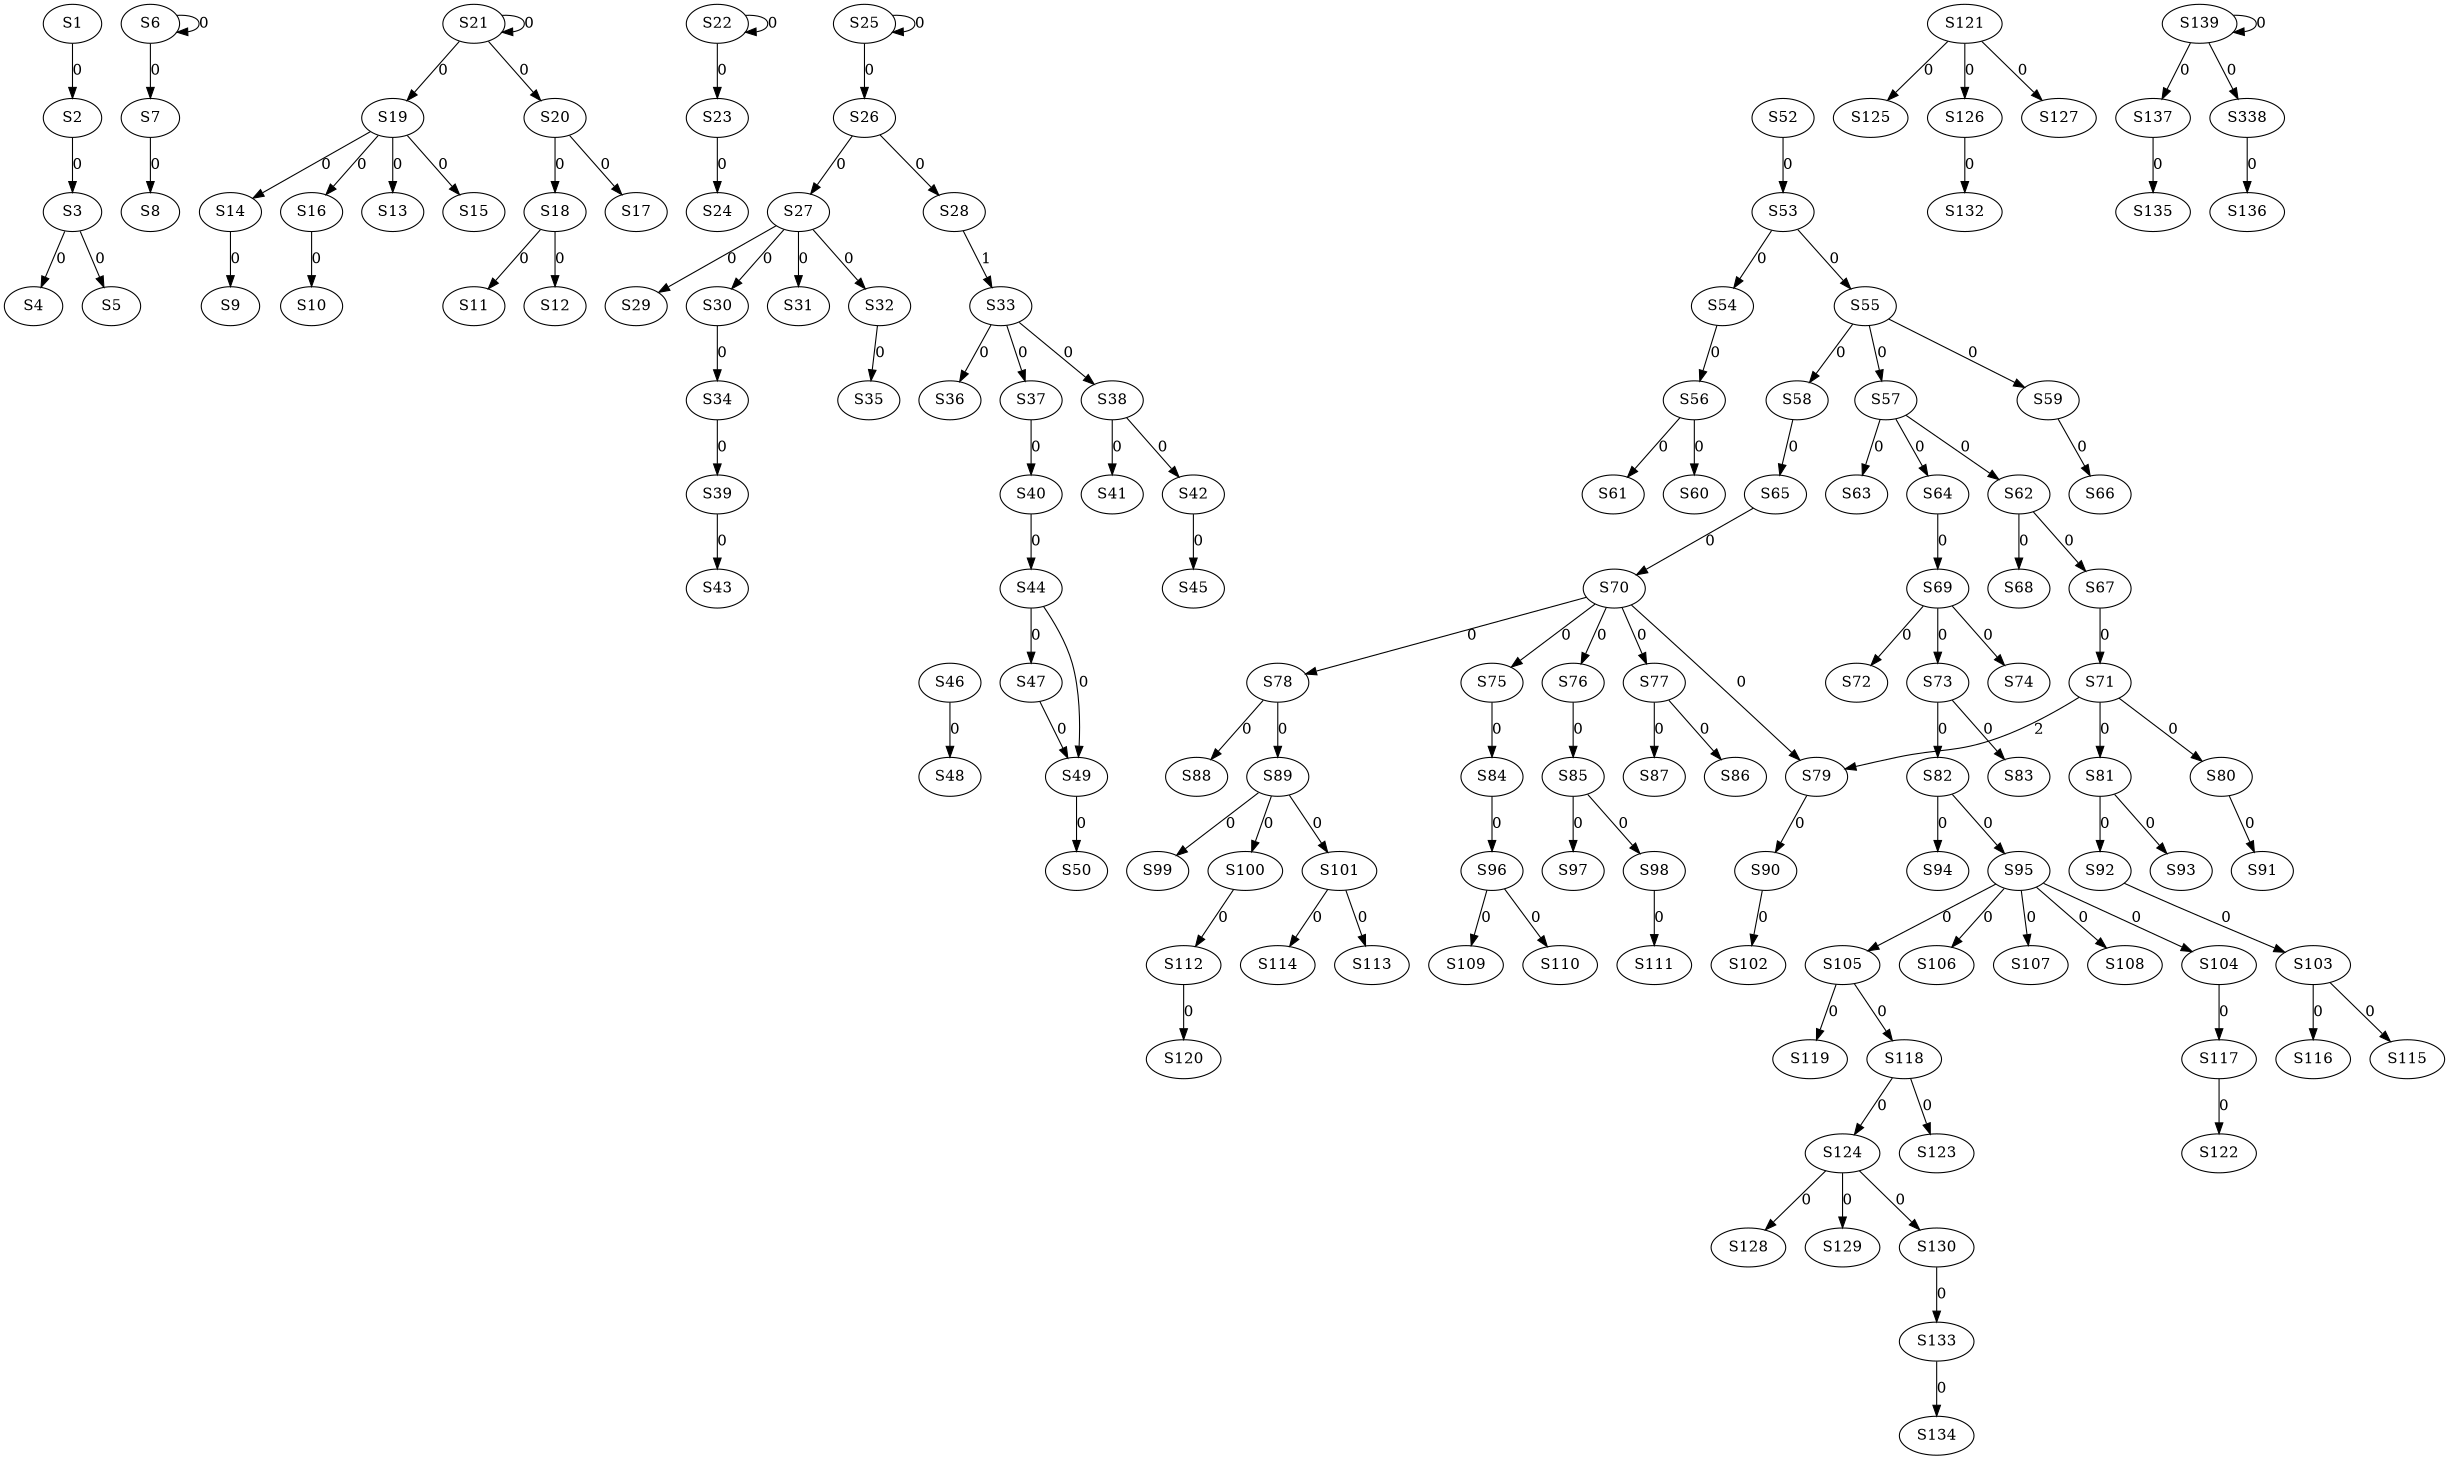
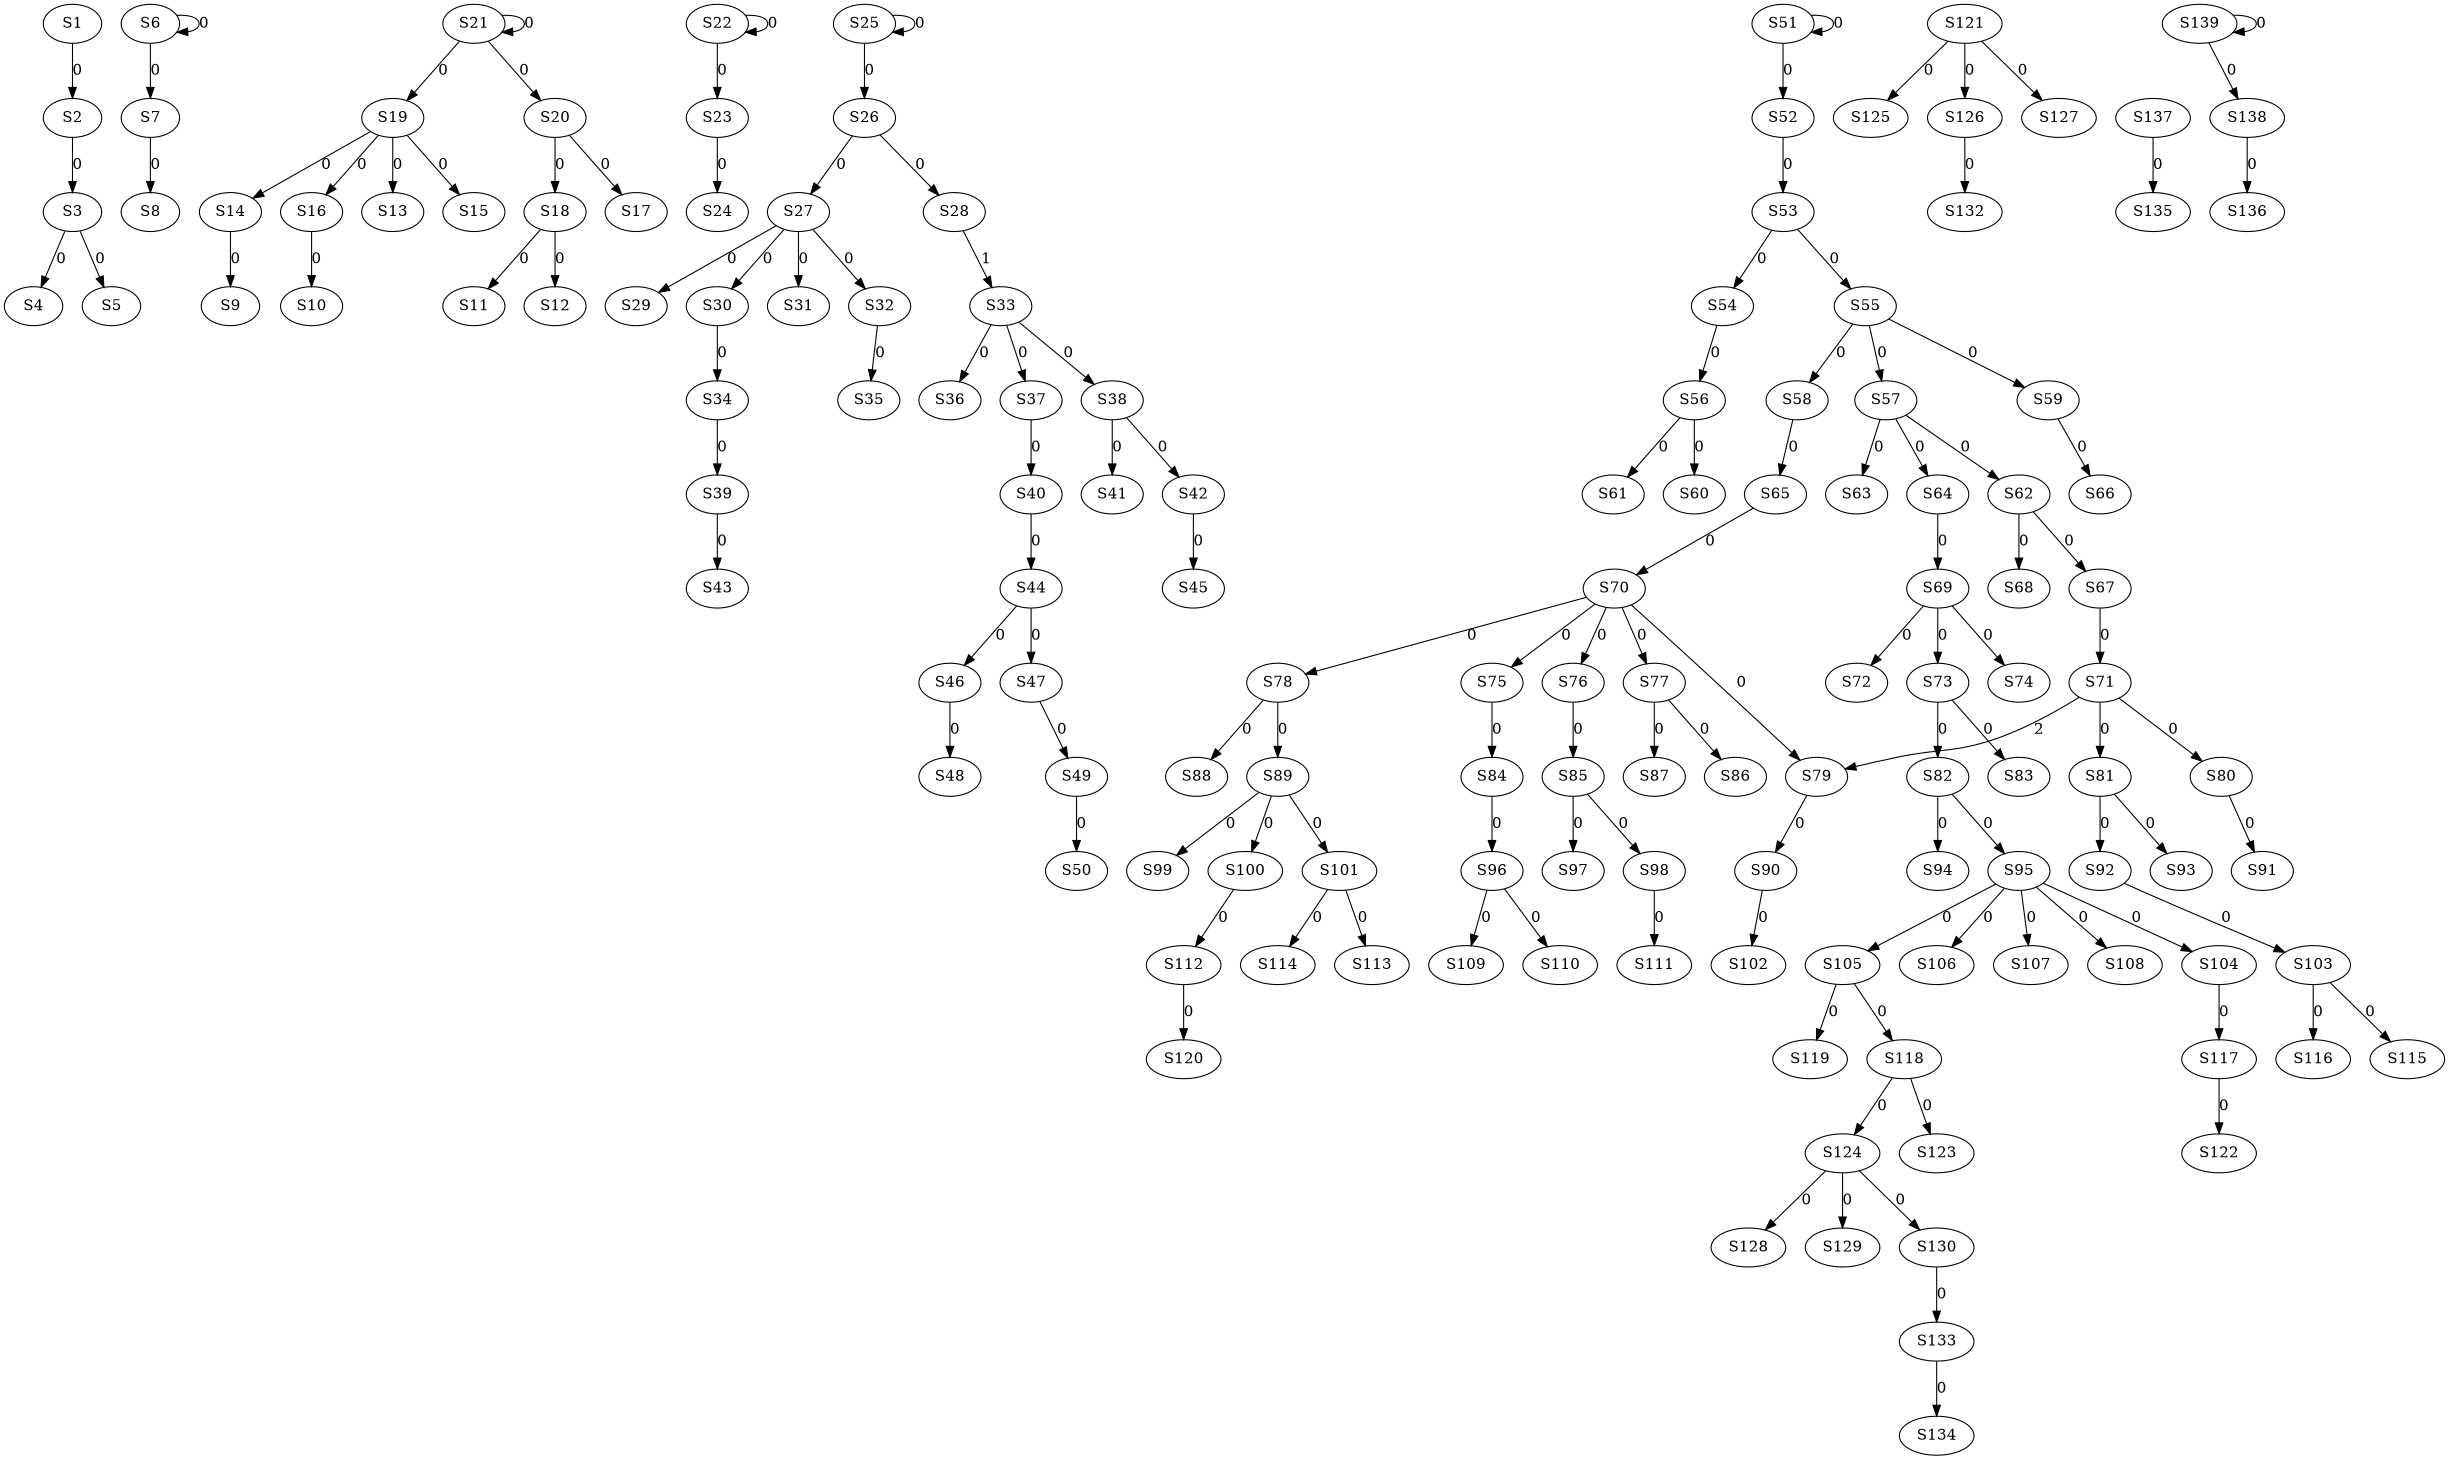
none -> (1783, 24)
(2179, 66) -> none
(2247, 118) -> (2247, 118)
(1075, 673) -> (994, 632)
